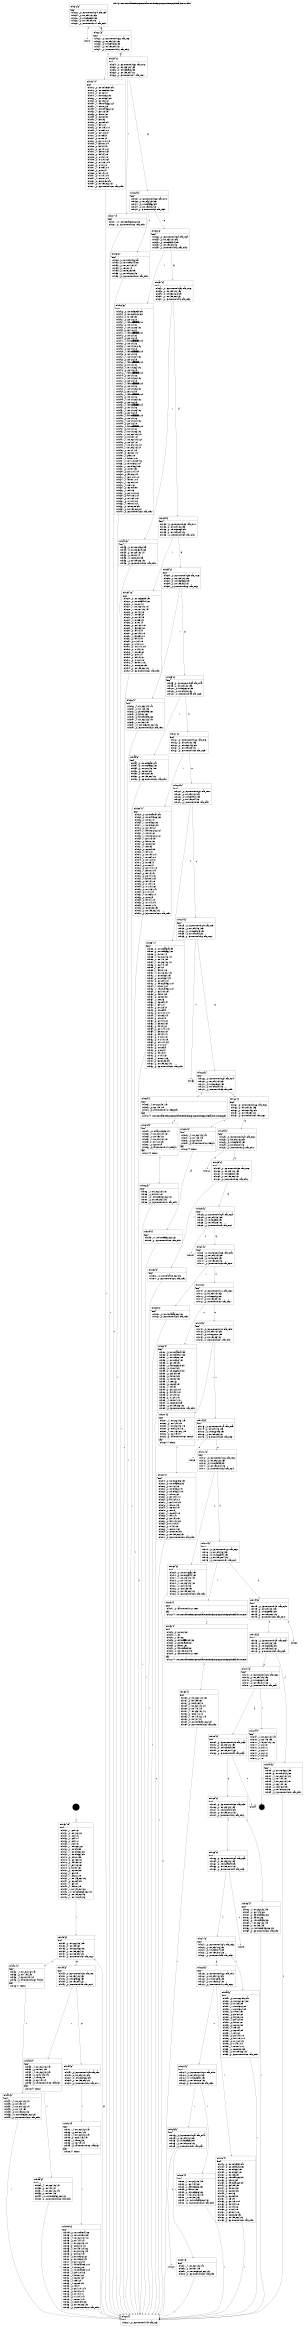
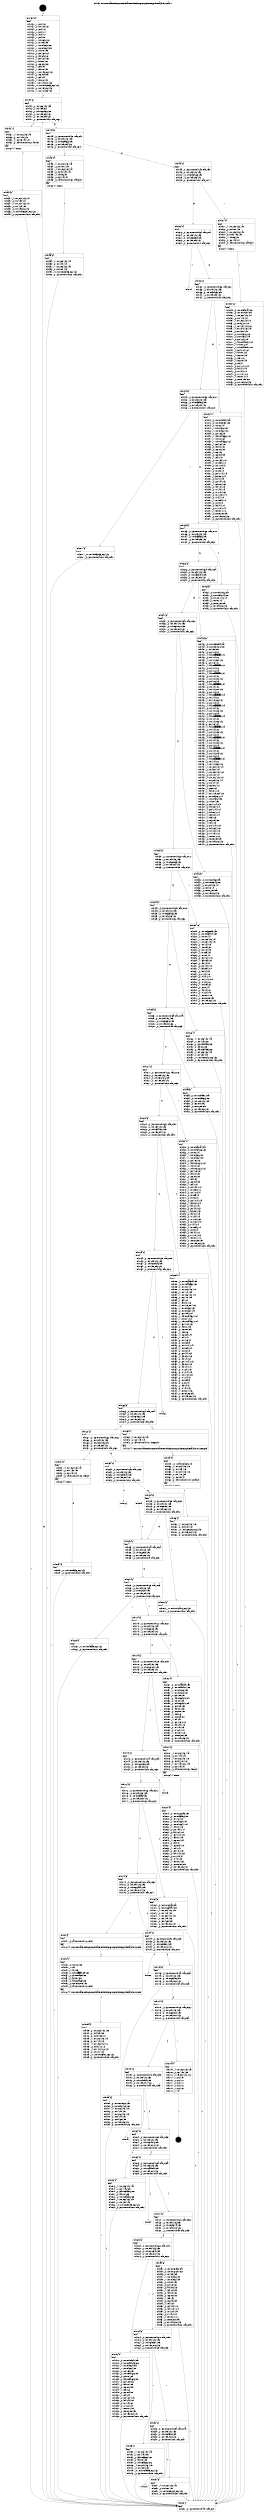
none -> (193, 203)
(198, 1240) -> (140, 1522)
